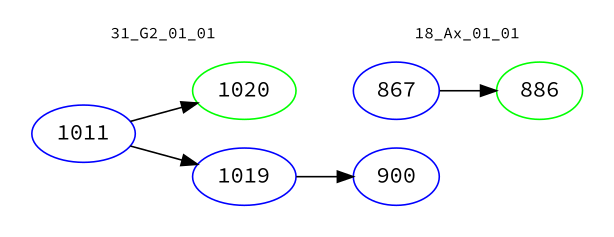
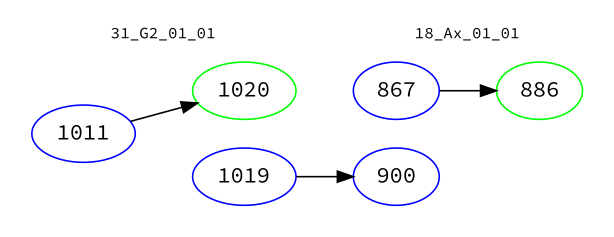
(156, 153) -> none
